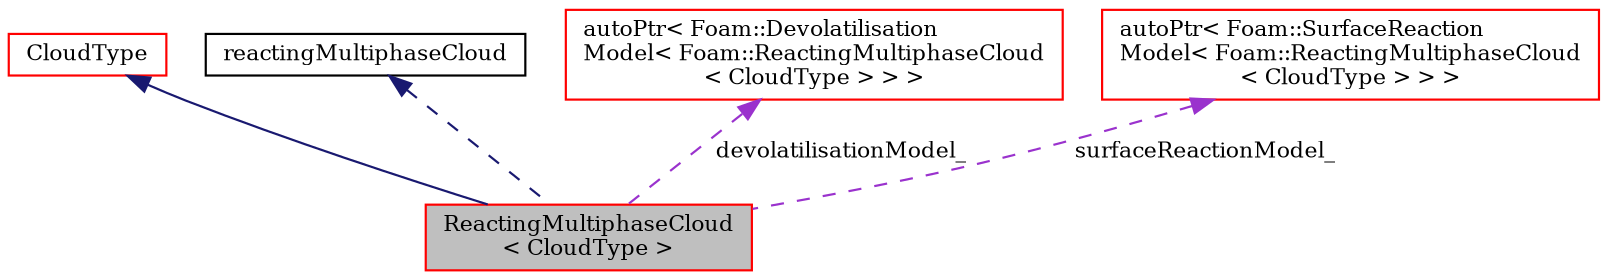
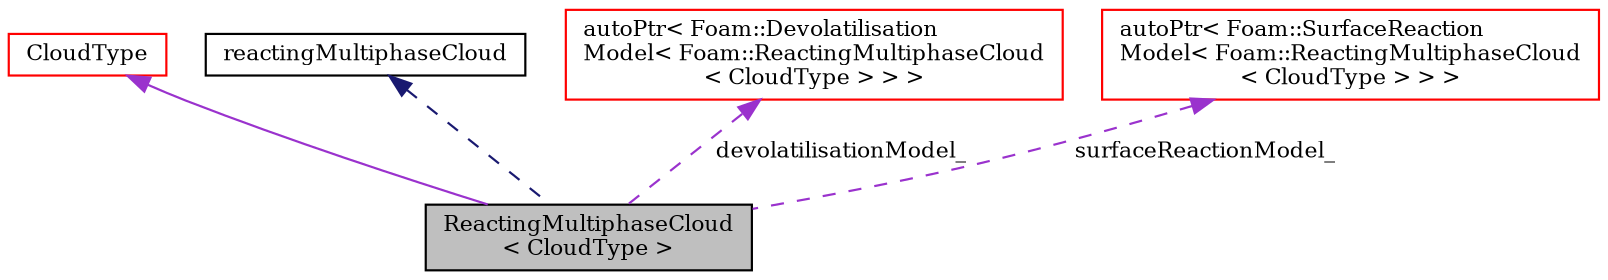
(316, 148) -> (316, 148)
(589, 237) -> (589, 237)
